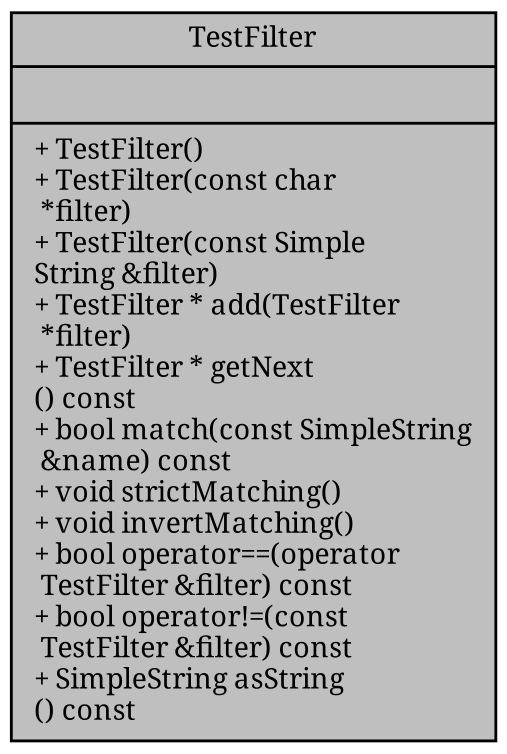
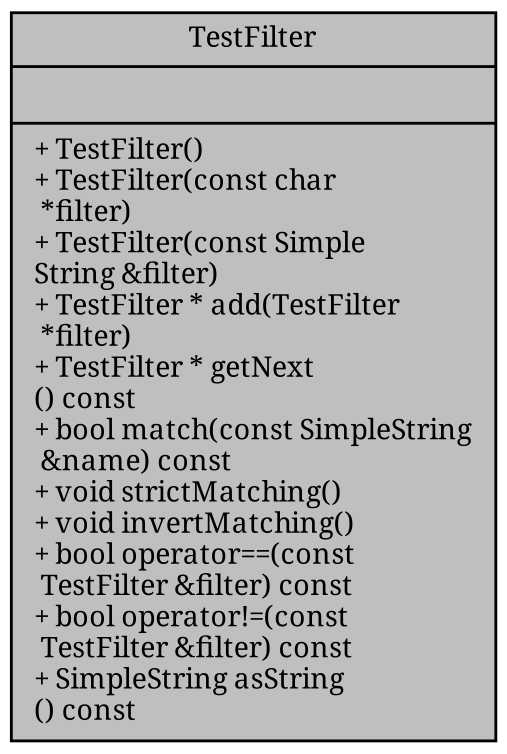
(218, 555) -> (196, 555)
